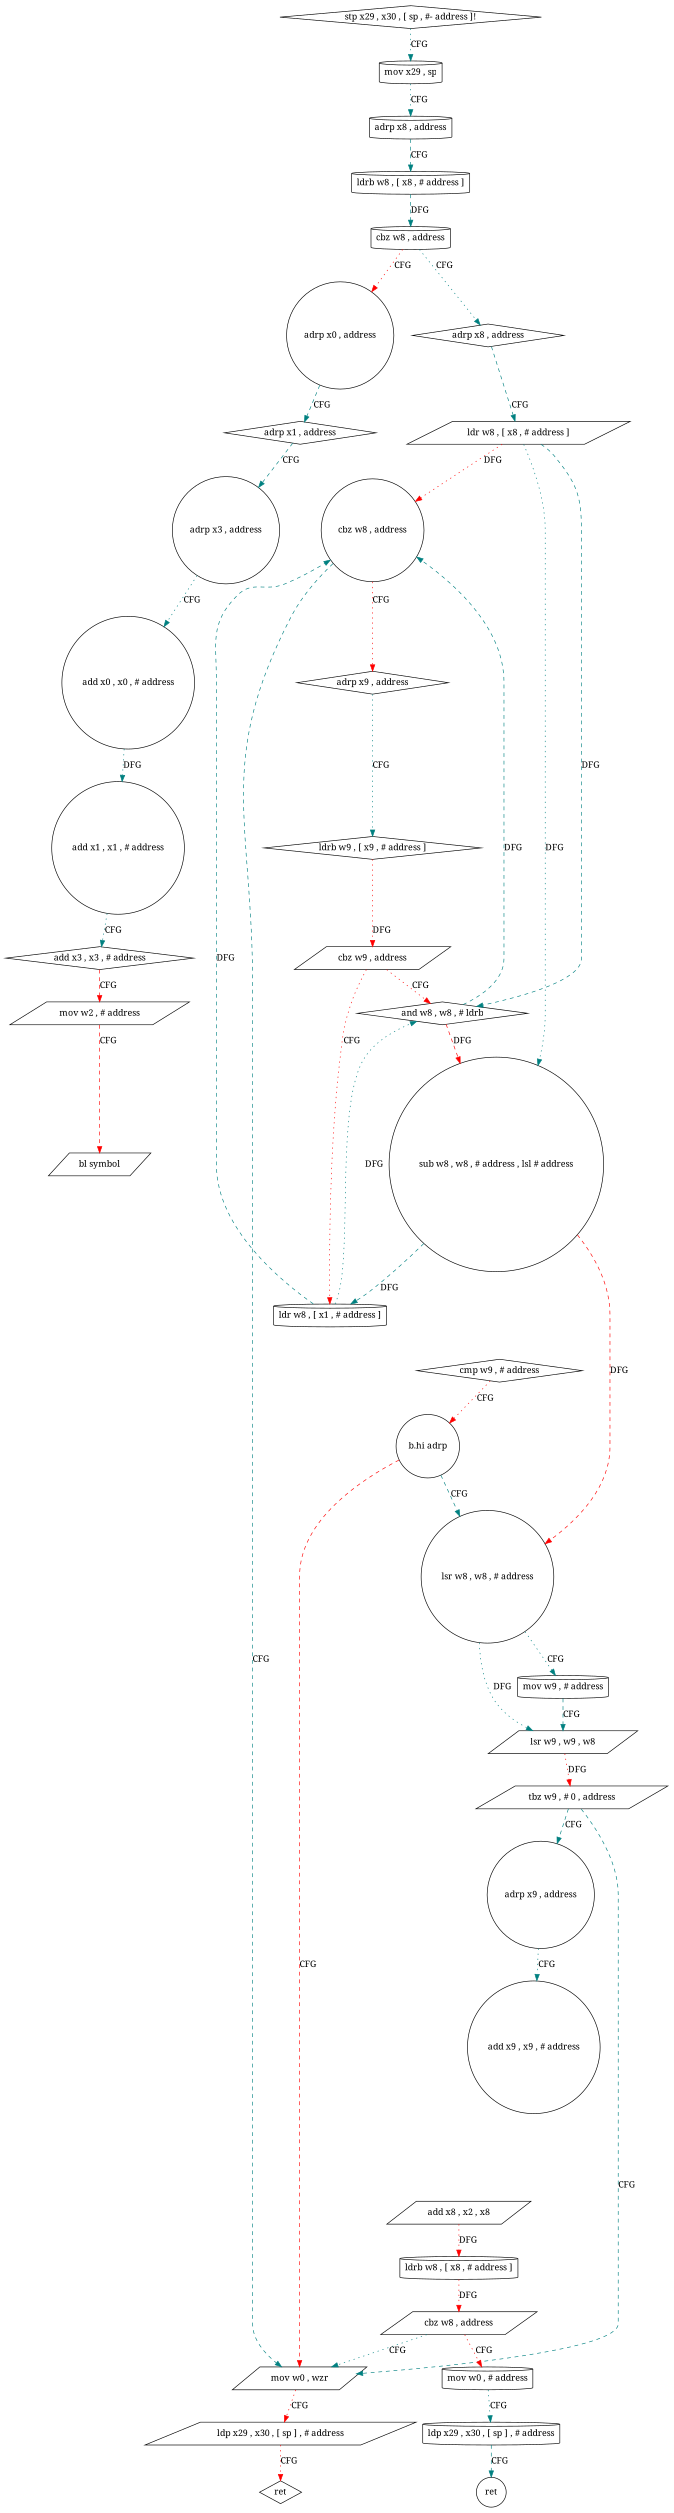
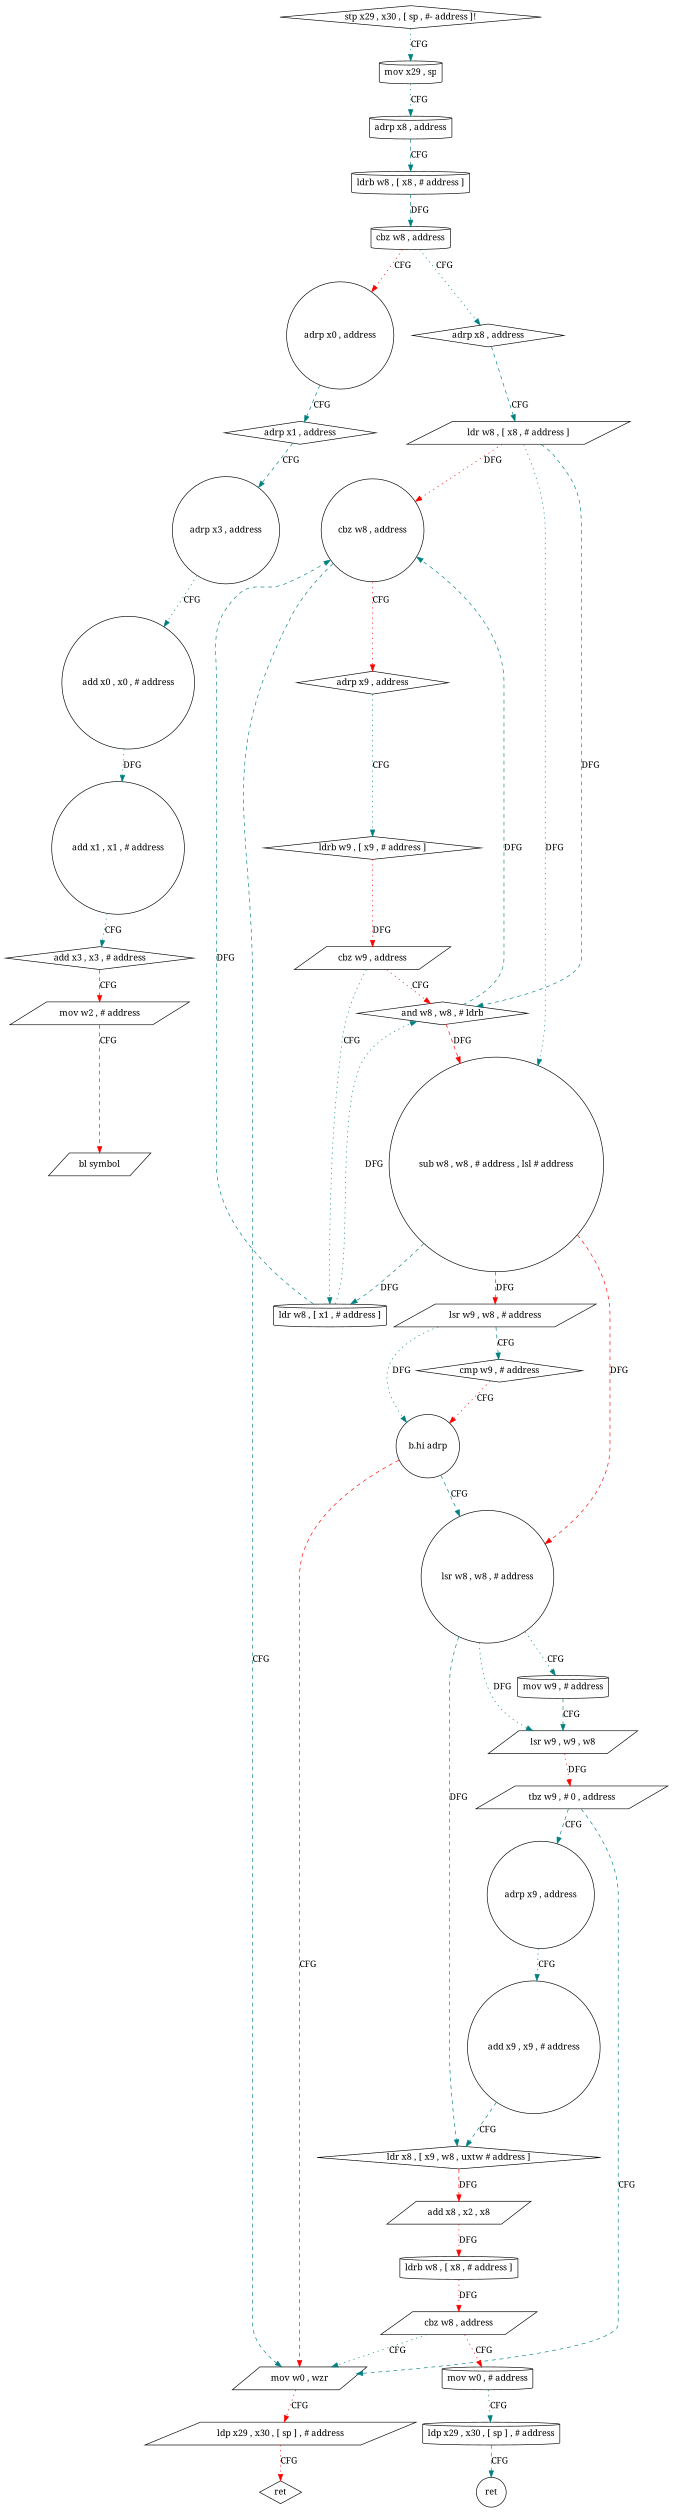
(334, 1131) -> (334, 1131)
none -> (495, 1315)
none -> (459, 2157)
